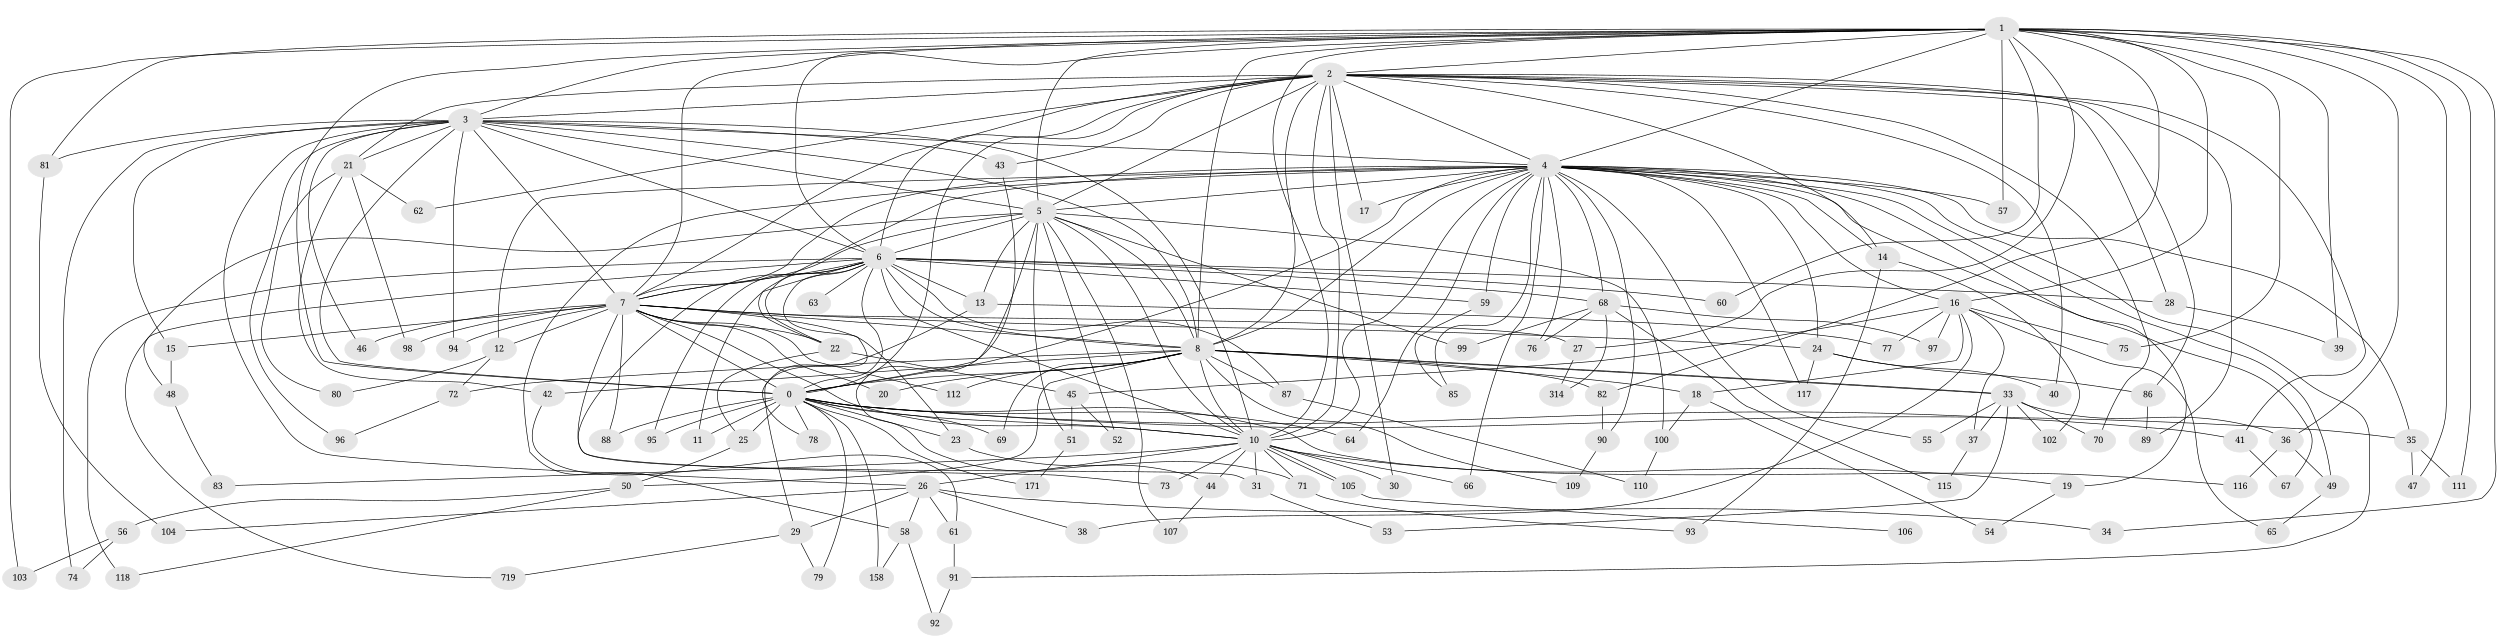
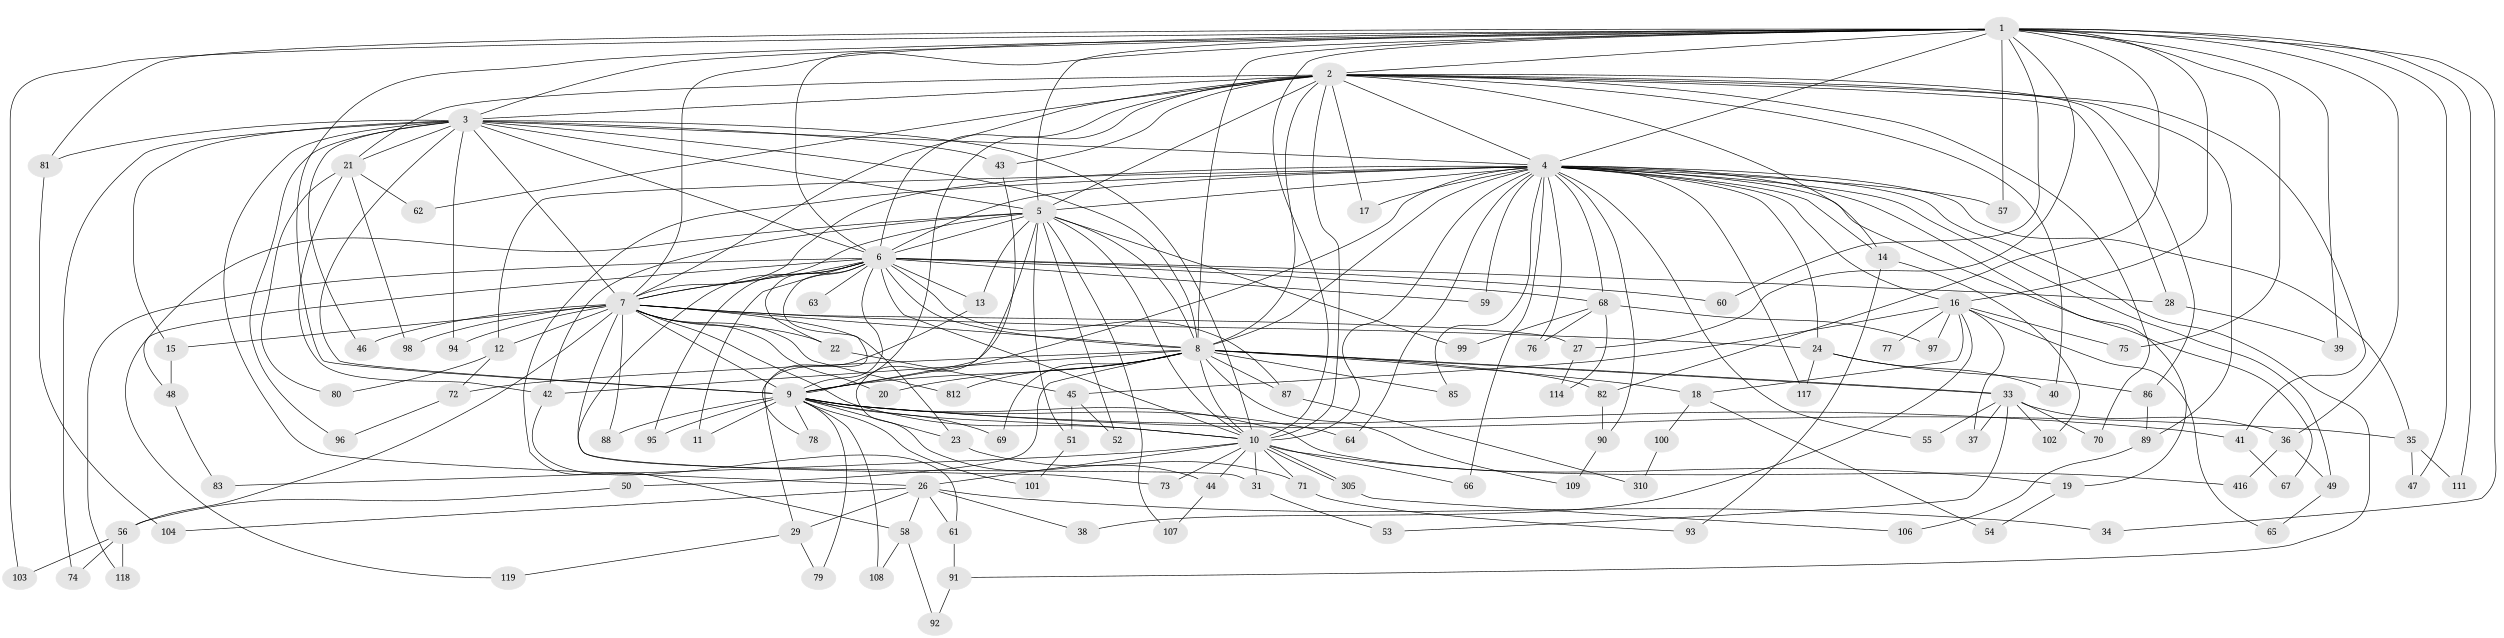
(1002, 190) -> (1172, 182)
(1417, 247) -> (755, 243)
(1413, 314) -> none
(1417, 340) -> (1331, 373)
(789, 395) -> (789, 395)
(954, 395) -> (954, 395)
(1557, 395) -> (1557, 395)
(744, 441) -> none
none -> (388, 450)
(1032, 487) -> (1032, 487)
(1349, 487) -> (1349, 487)
(1394, 487) -> none
(1641, 487) -> (1641, 487)
(1945, 487) -> none
(2240, 487) -> (2240, 487)
none -> (2028, 490)
(375, 532) -> (123, 555)
(508, 578) -> (508, 578)
(877, 578) -> (877, 578)
